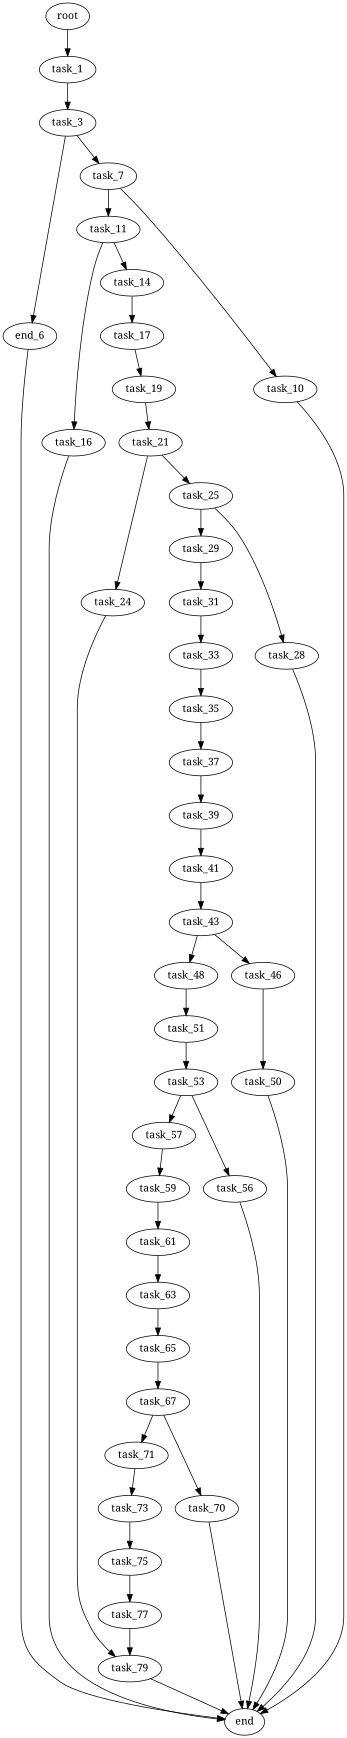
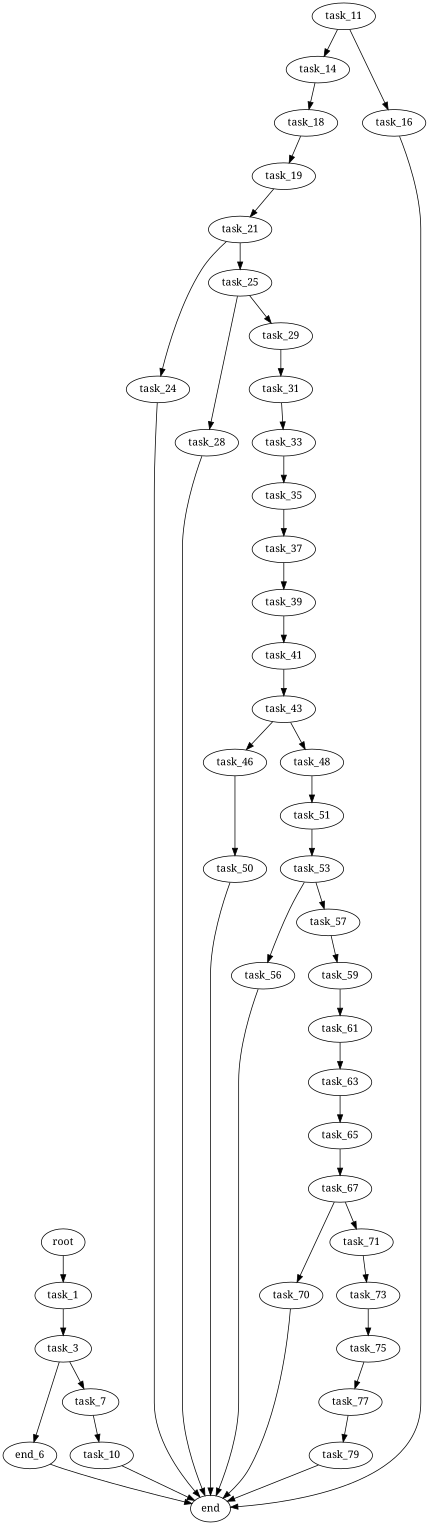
(108, 199) -> none
(132, 336) -> (306, 123)
(77, 1136) -> (154, 952)
